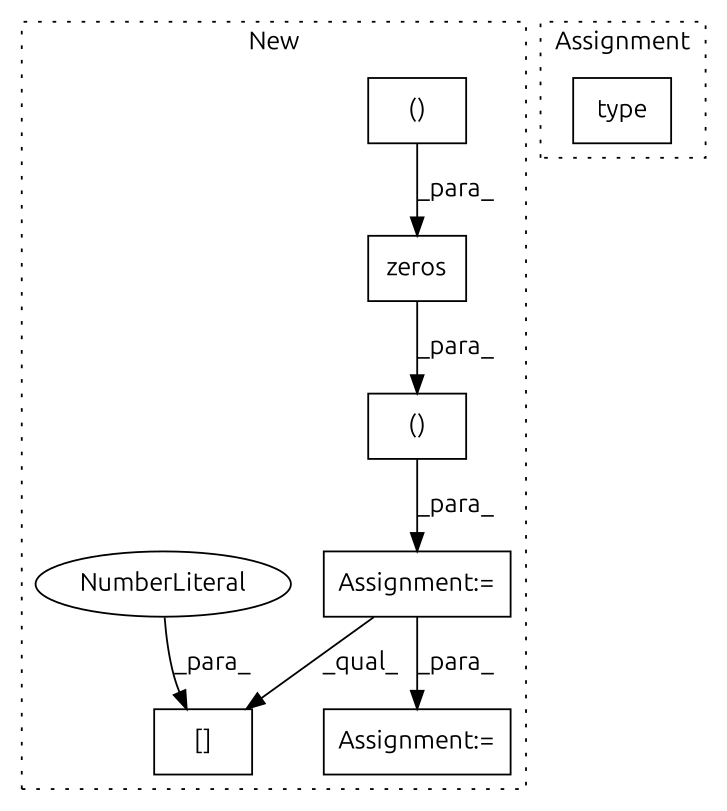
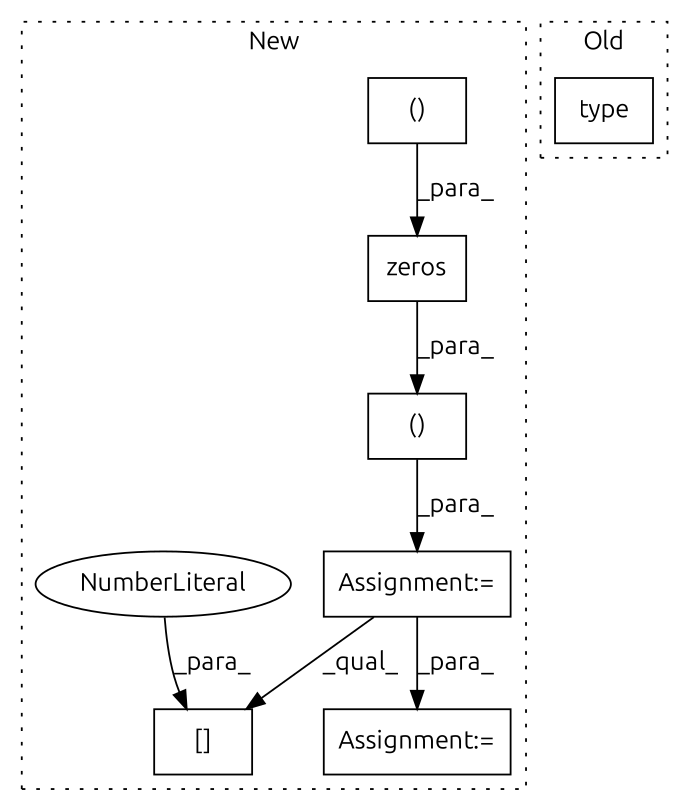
(623, 43) -> (604, 43)
